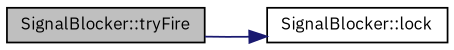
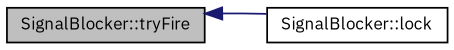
(227, 37) -> (244, 14)
